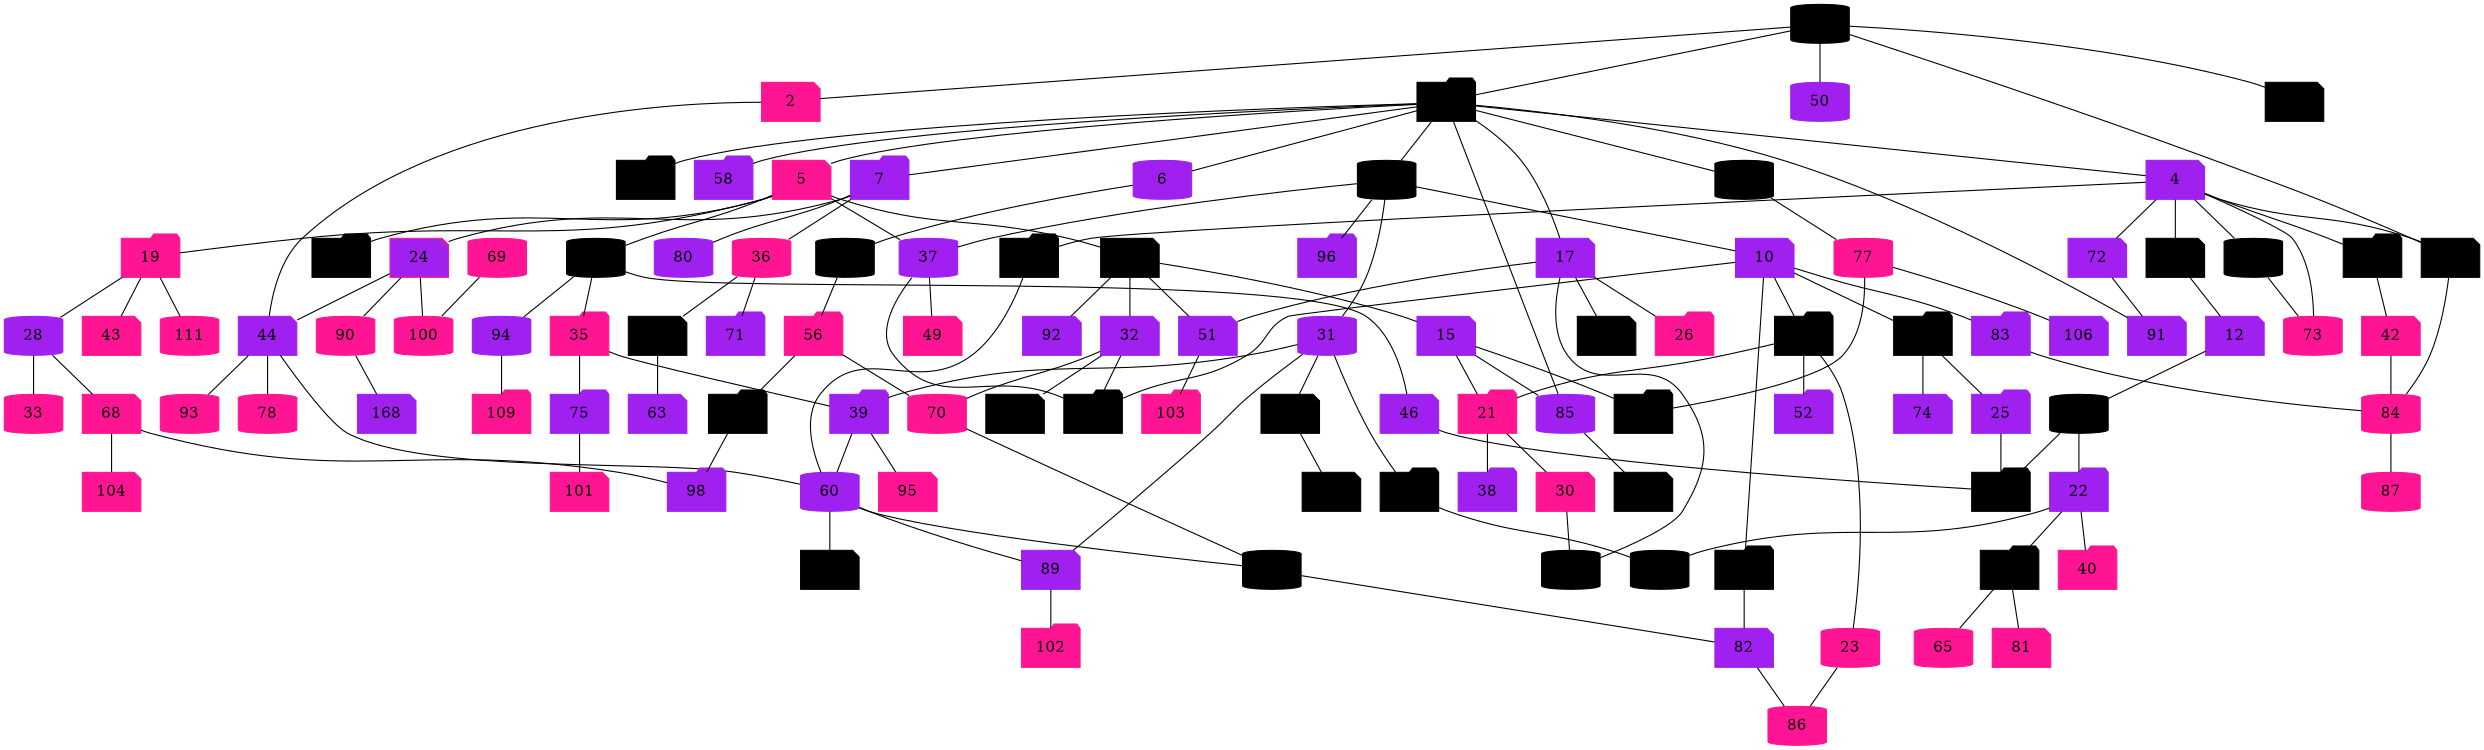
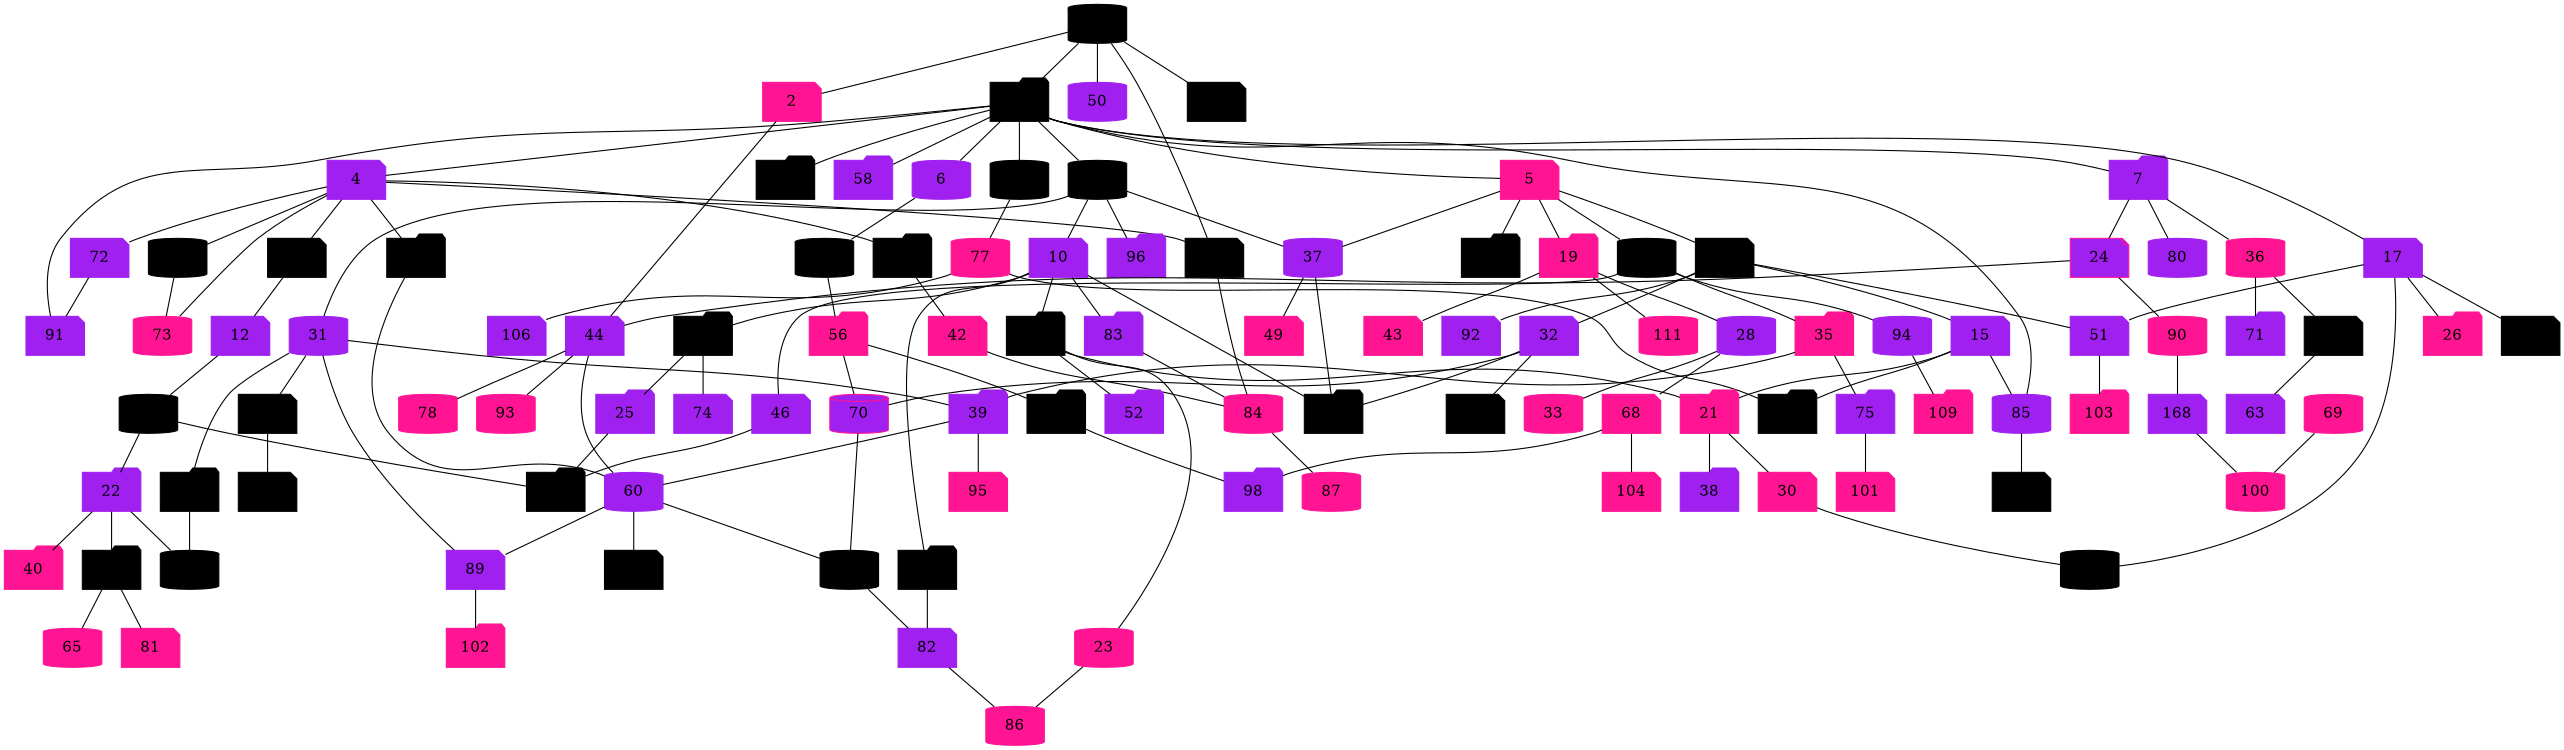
(421, 297) -> (2217, 453)
(937, 414) -> (859, 414)
